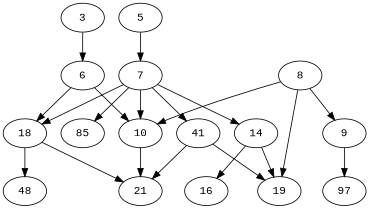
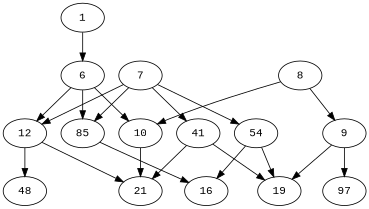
(83, 18) -> (83, 18)
(140, 18) -> none
none -> (83, 99)
(140, 100) -> none
(291, 129) -> (315, 159)
(25, 133) -> (25, 133)
(256, 133) -> (256, 133)
none -> (134, 158)
